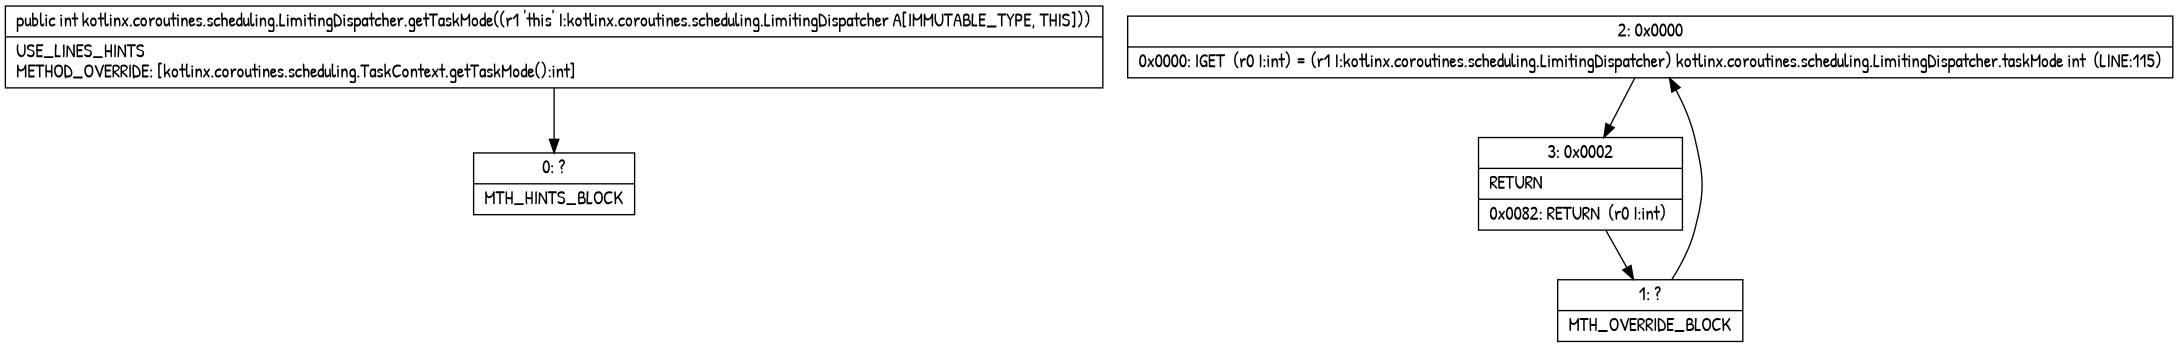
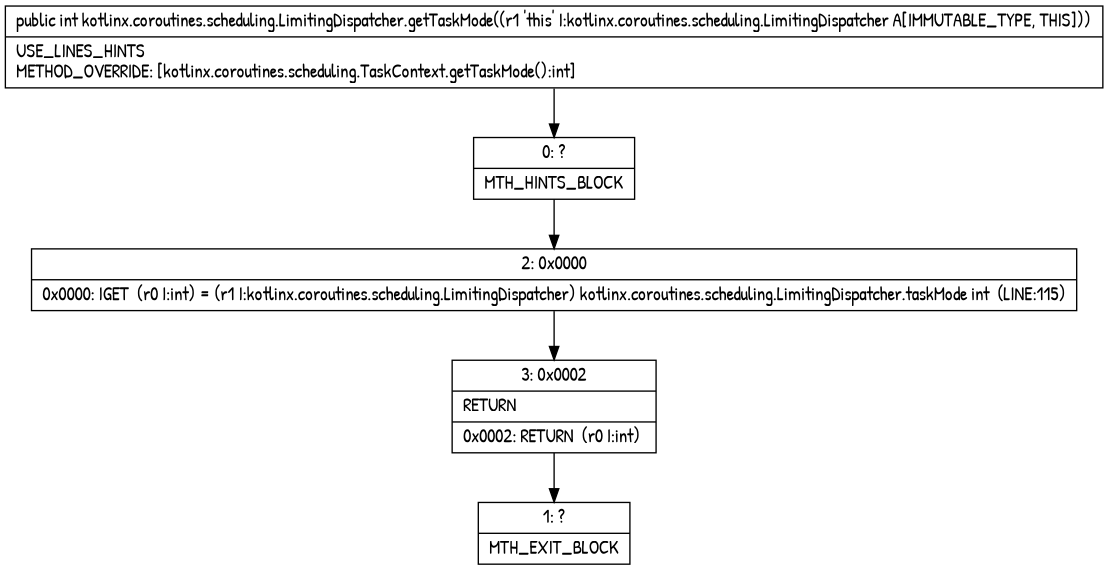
(1702, 186) -> (554, 217)
(1580, 214) -> (554, 437)
(1650, 325) -> (554, 548)
